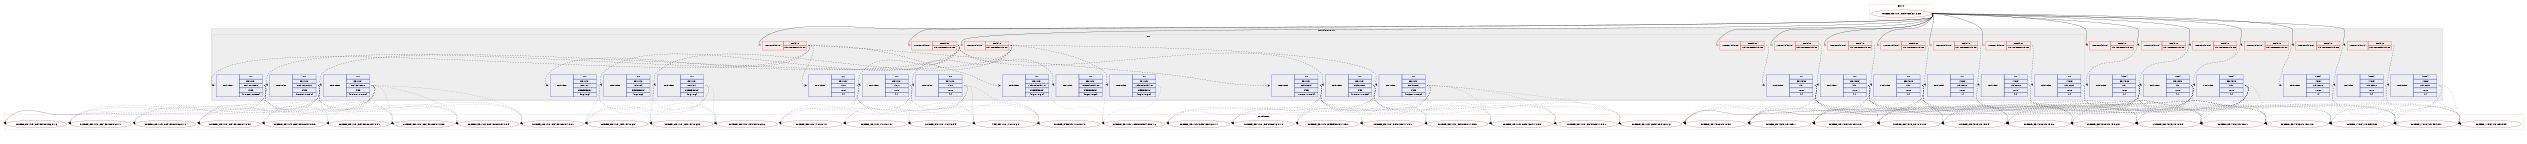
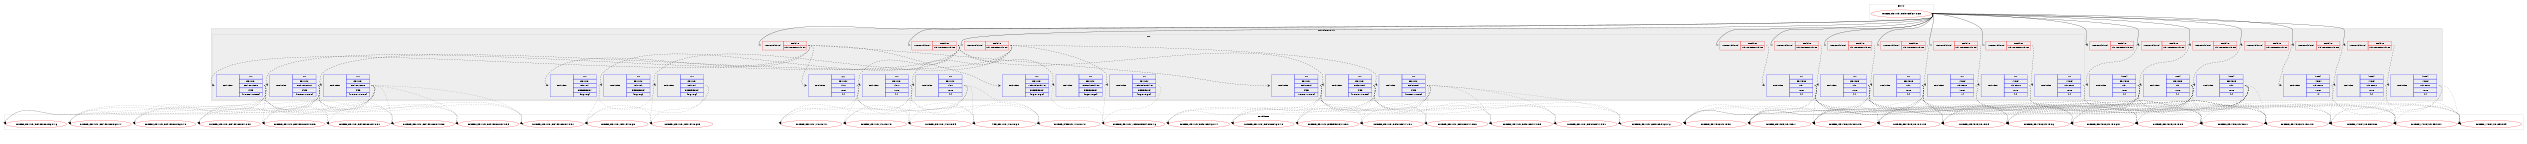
(747, 124) -> none
